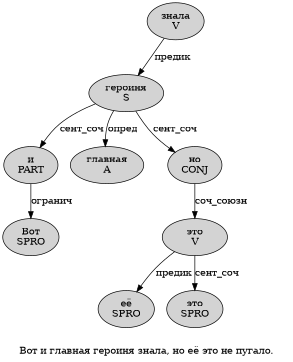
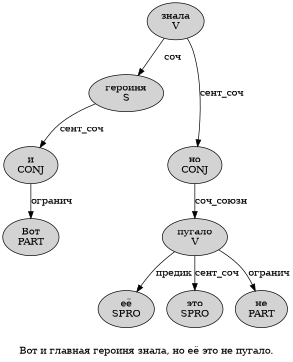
(173, 57) -> (173, 57)
(151, 132) -> (200, 88)
(31, 165) -> (31, 165)
(107, 165) -> none
(31, 237) -> (31, 237)
(195, 237) -> (195, 237)
none -> (261, 309)
